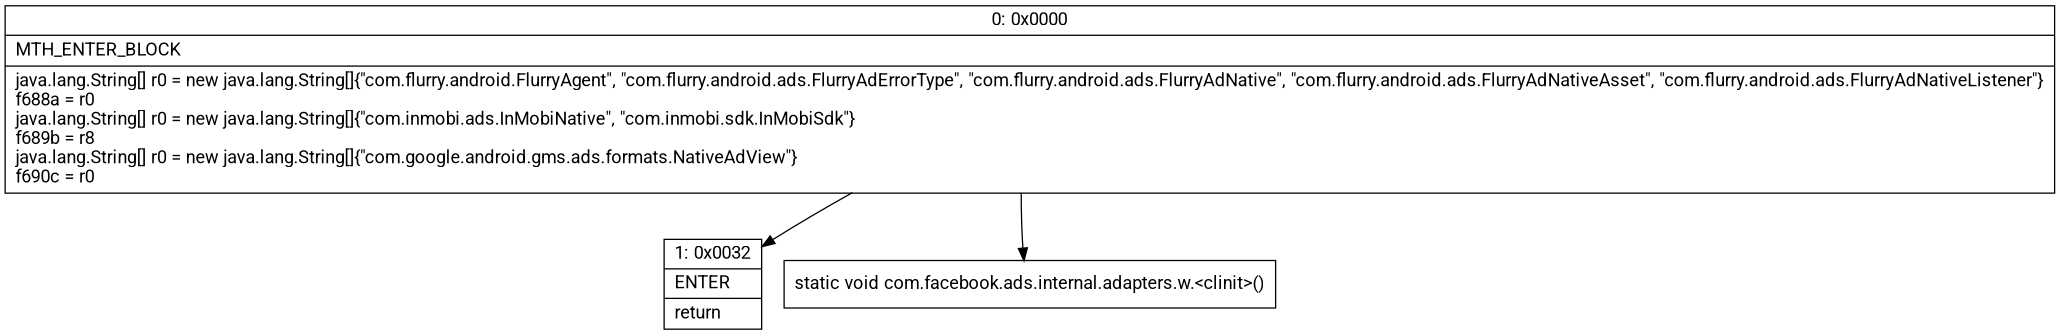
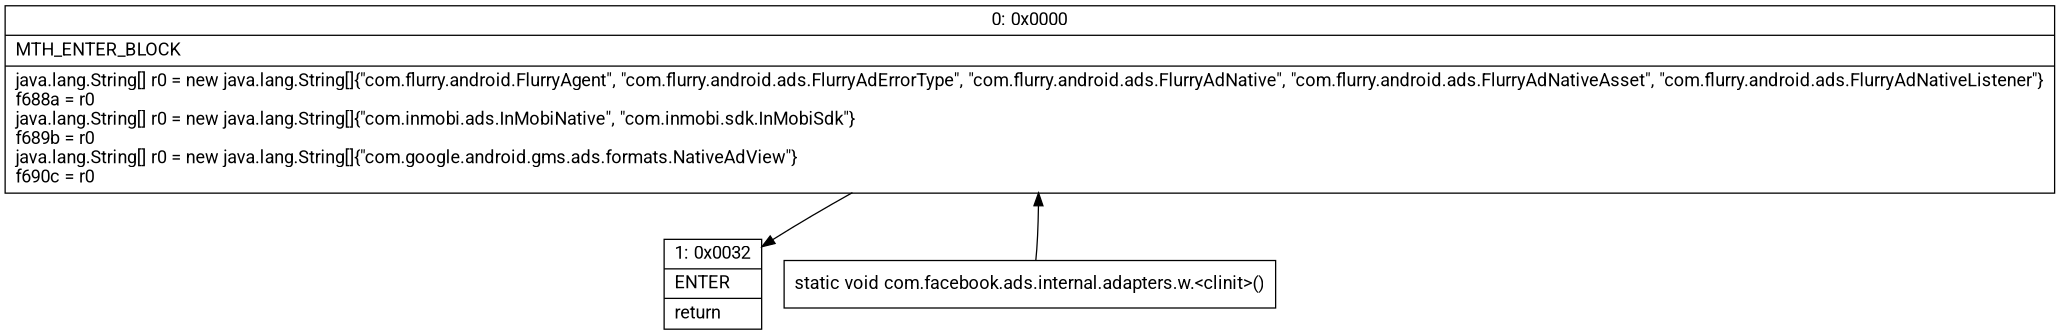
(55, 139) -> (55, 139)
(1022, 221) -> (1038, 233)
